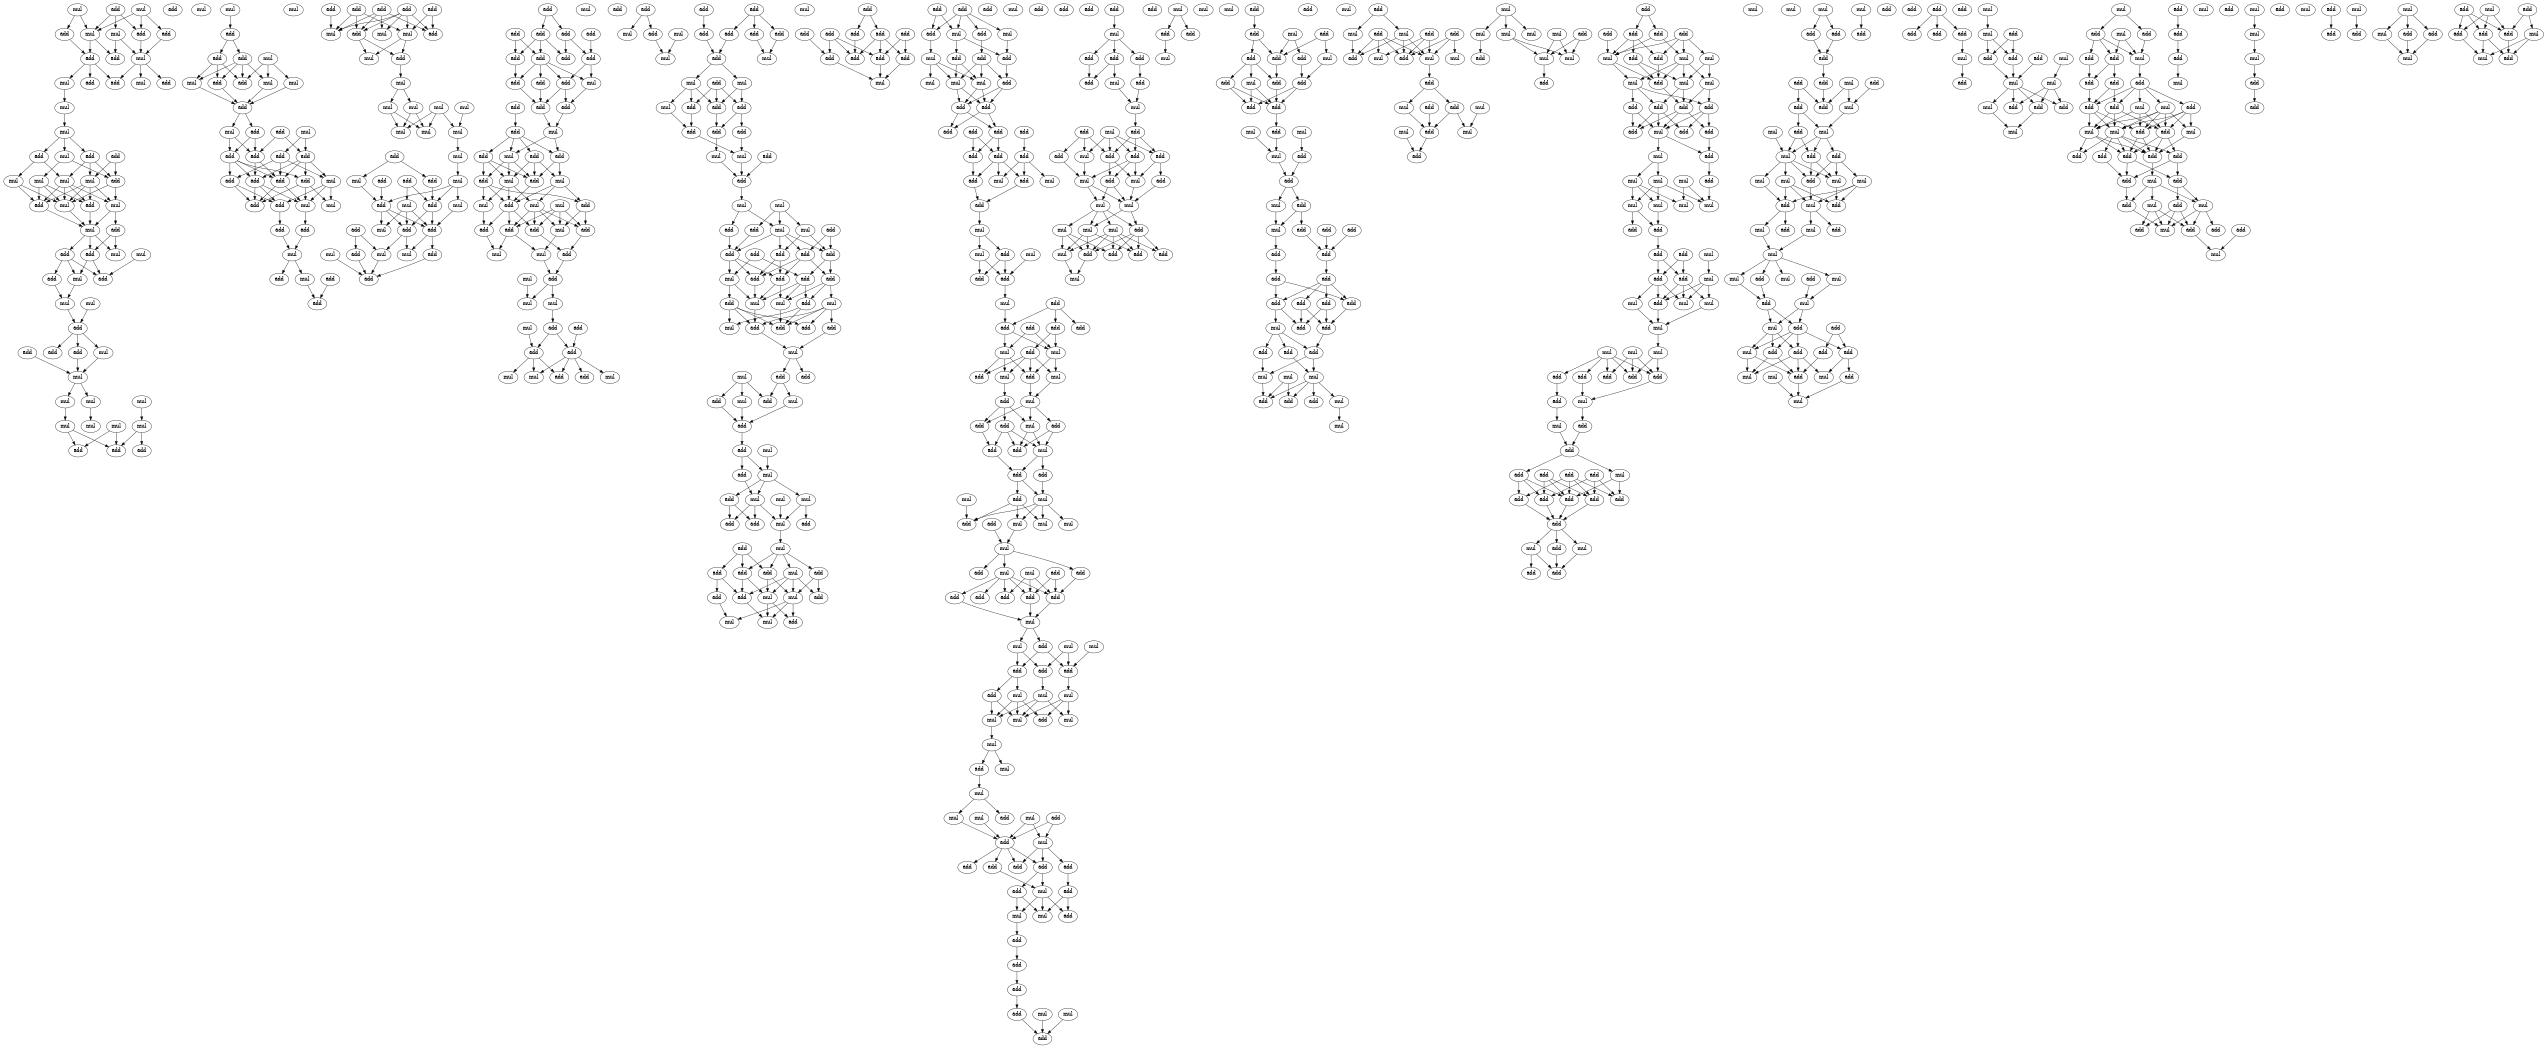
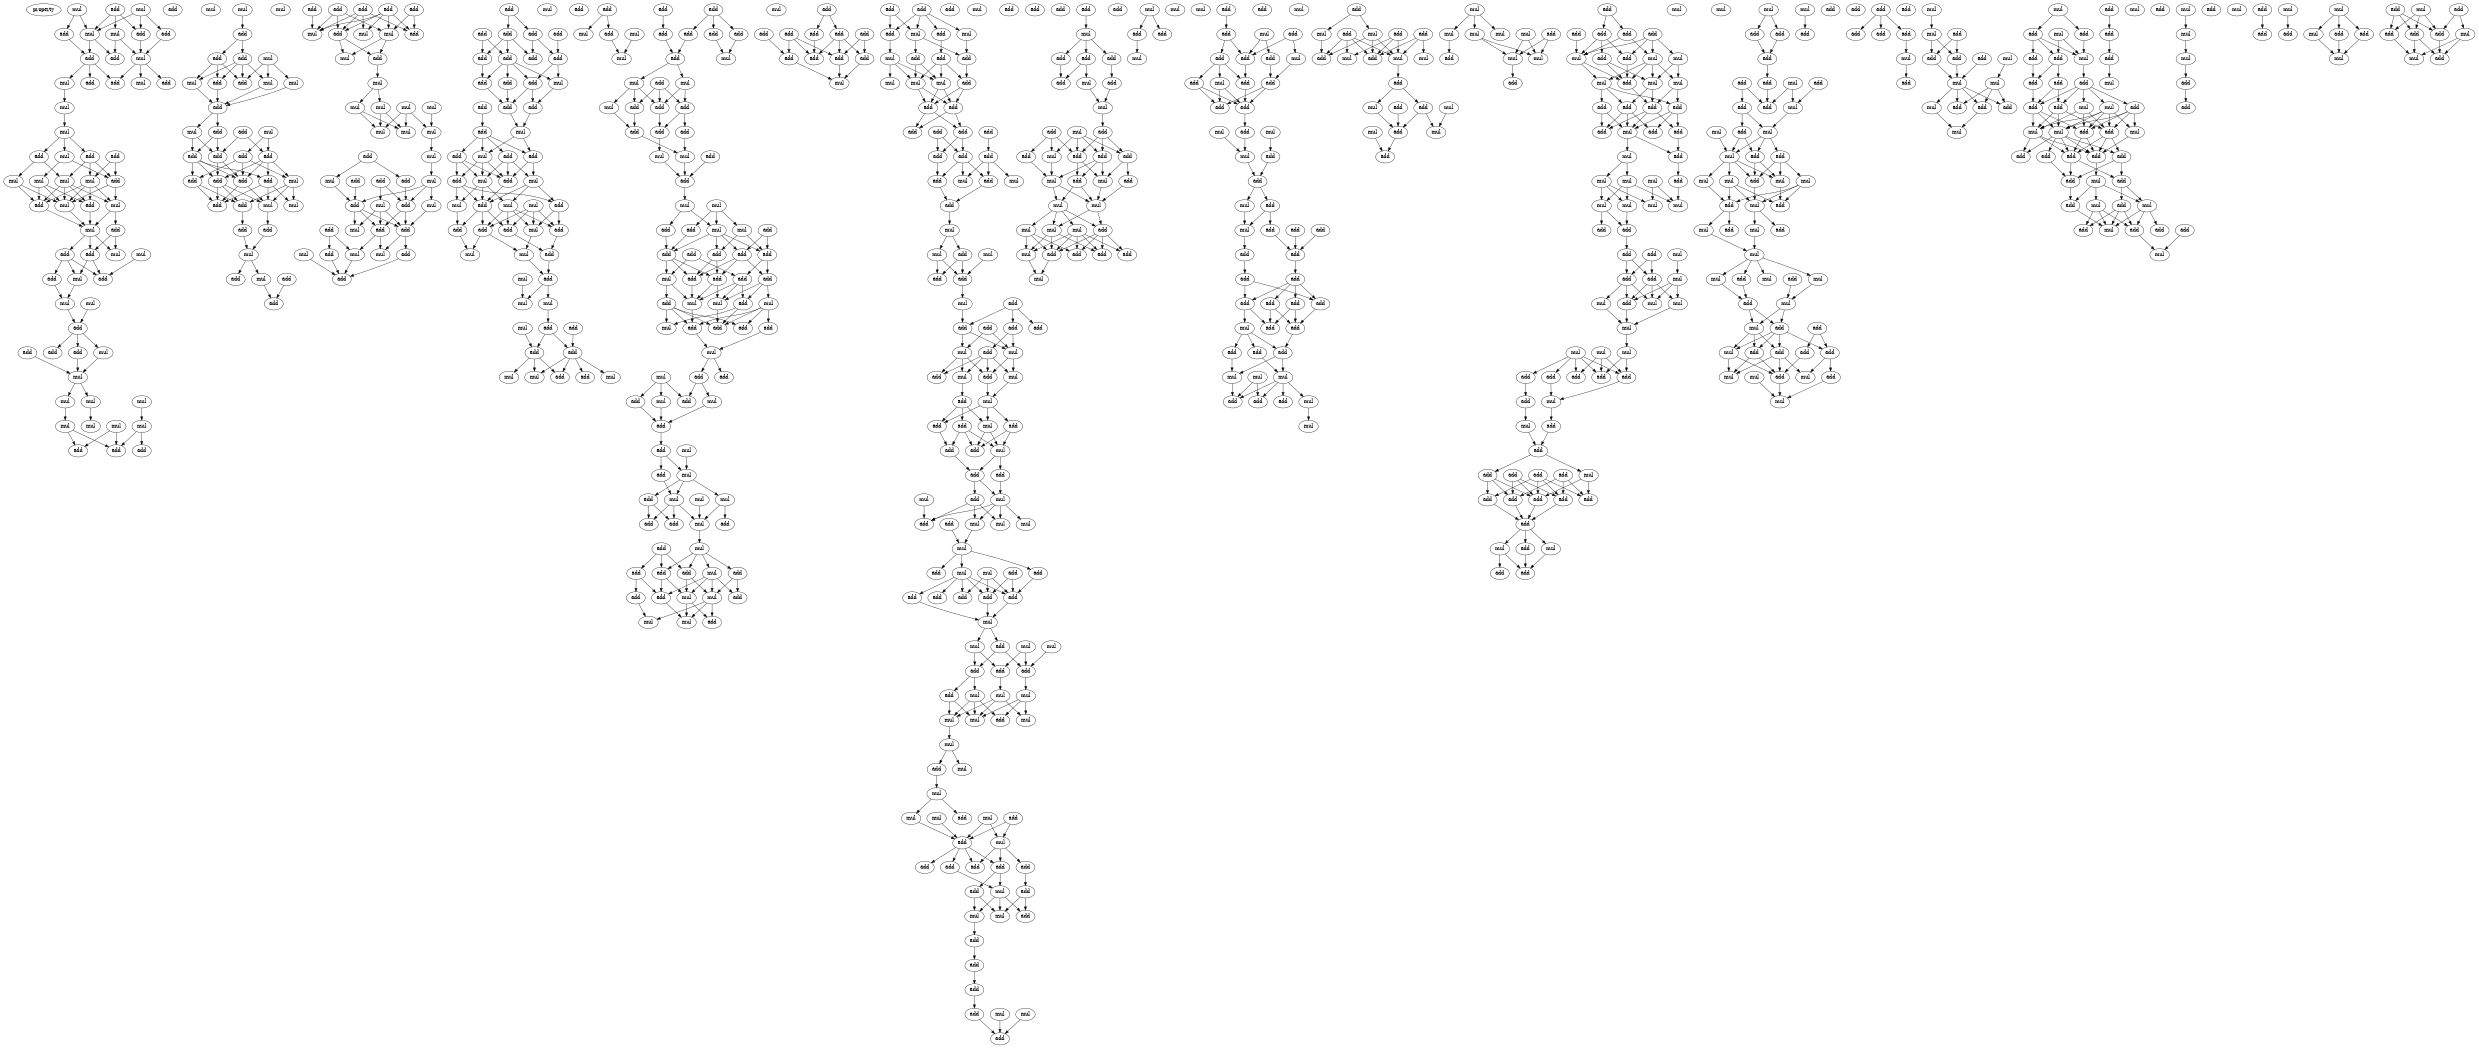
none -> (44, 10)
